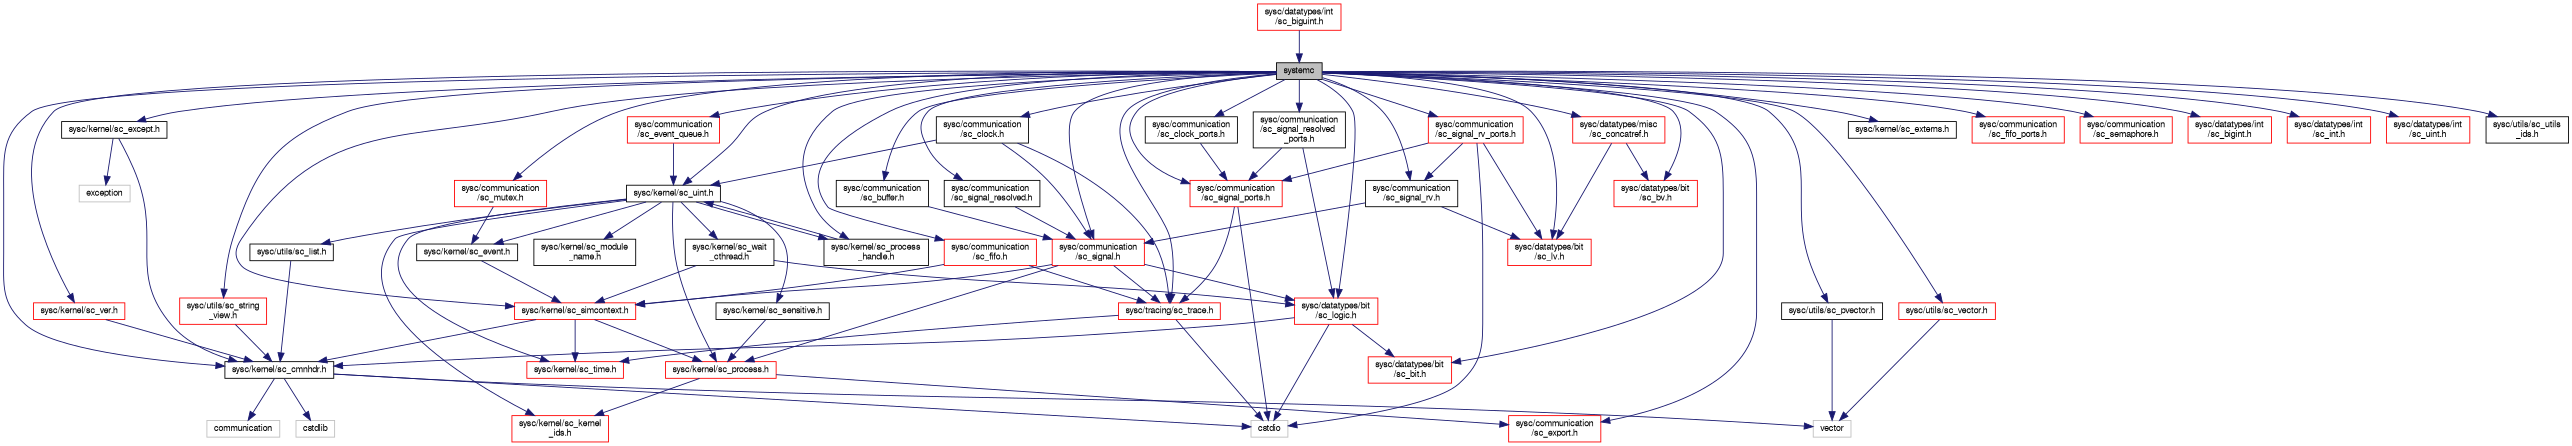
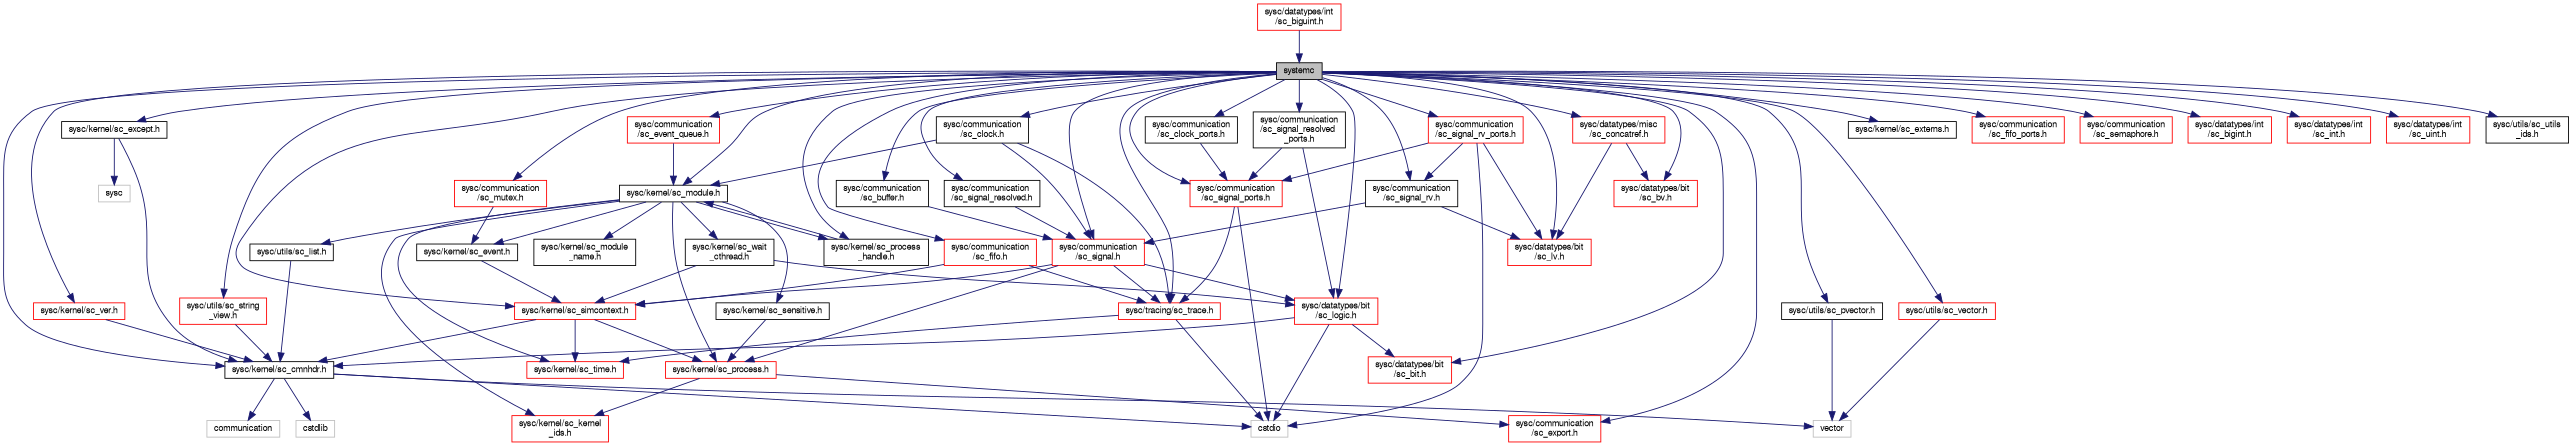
(105, 194) -> (114, 194)
(673, 194) -> (673, 194)
